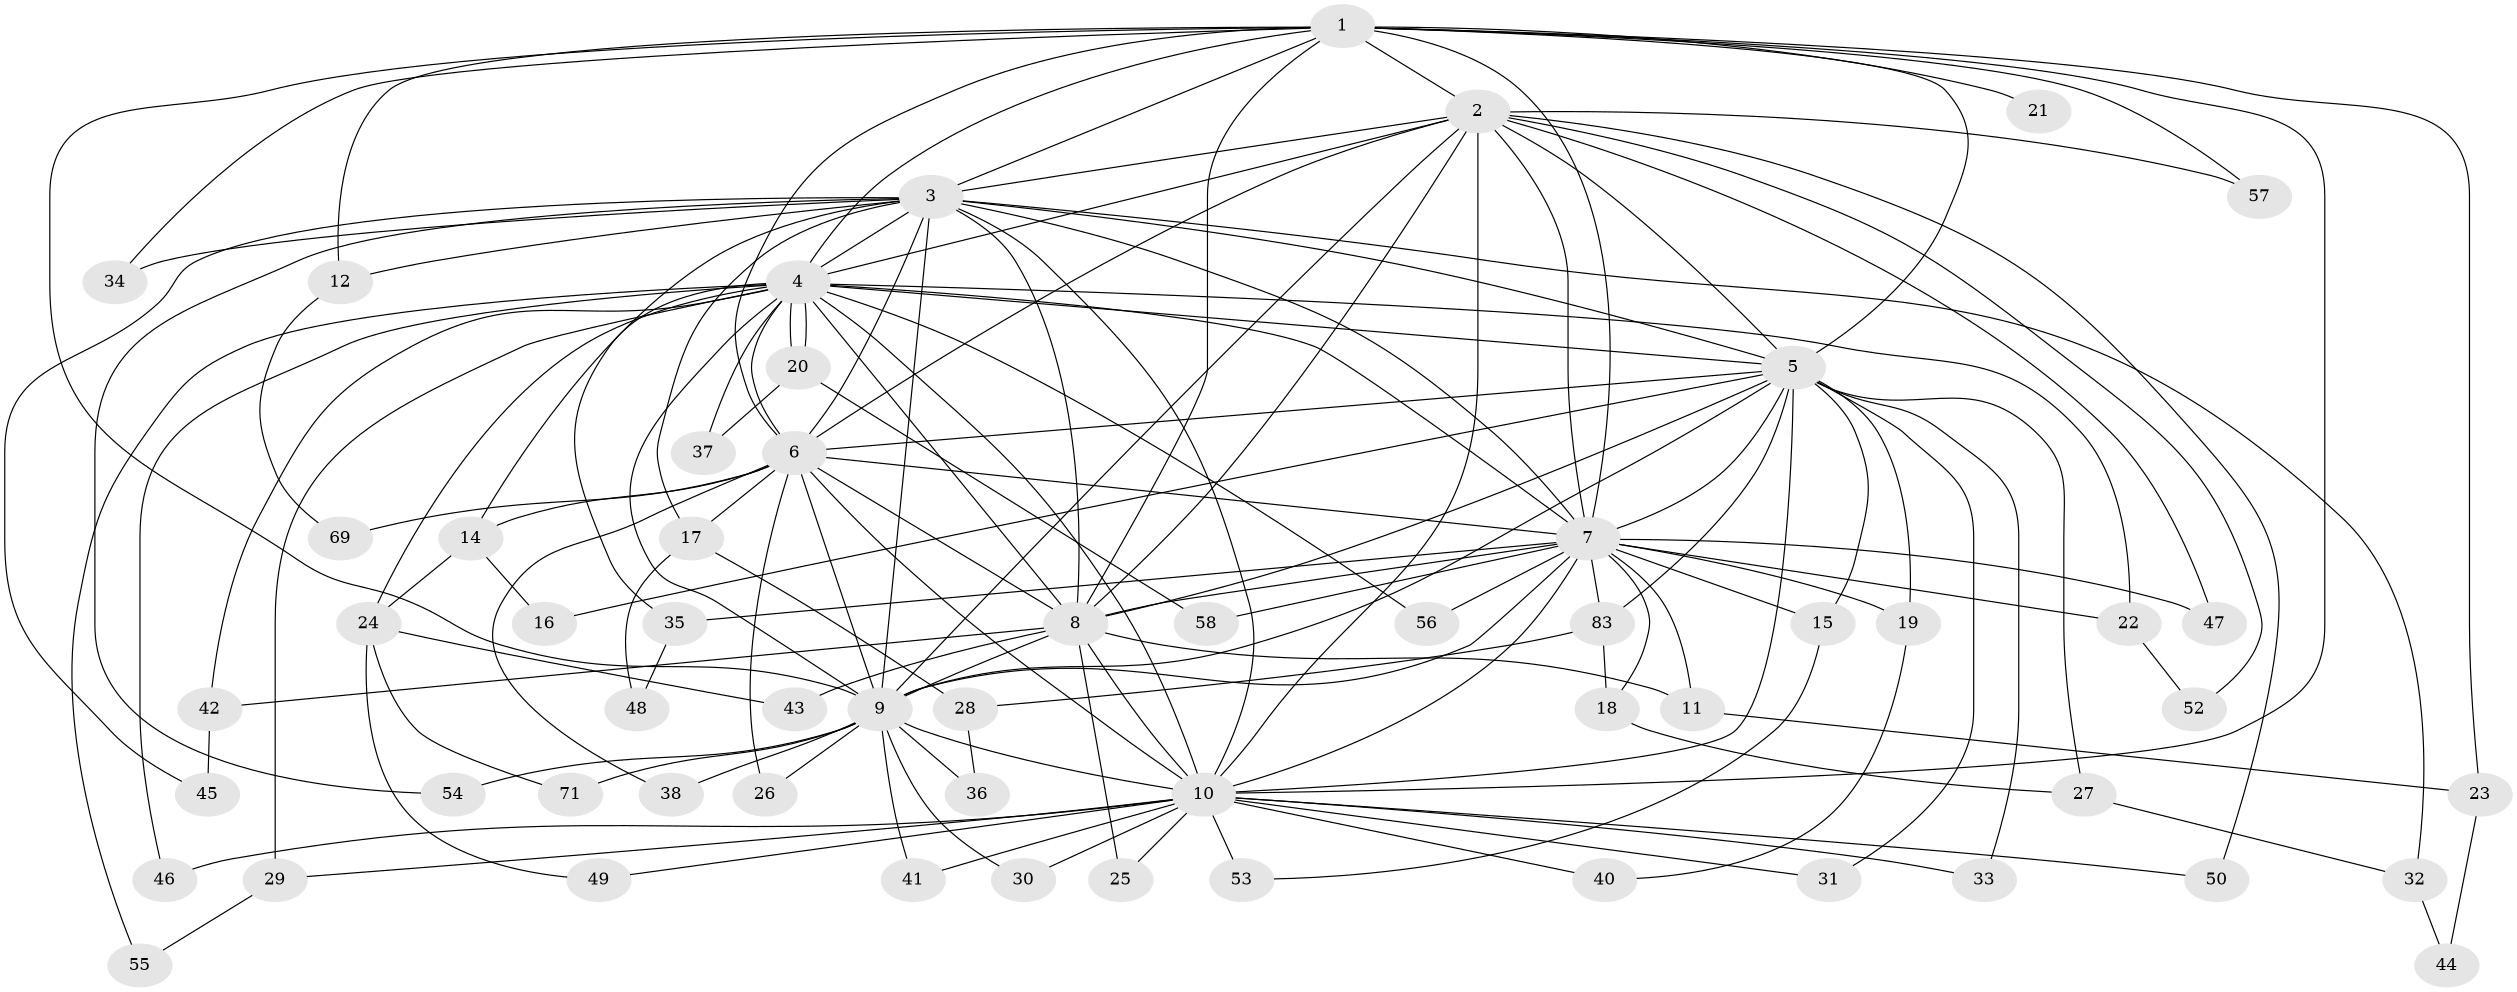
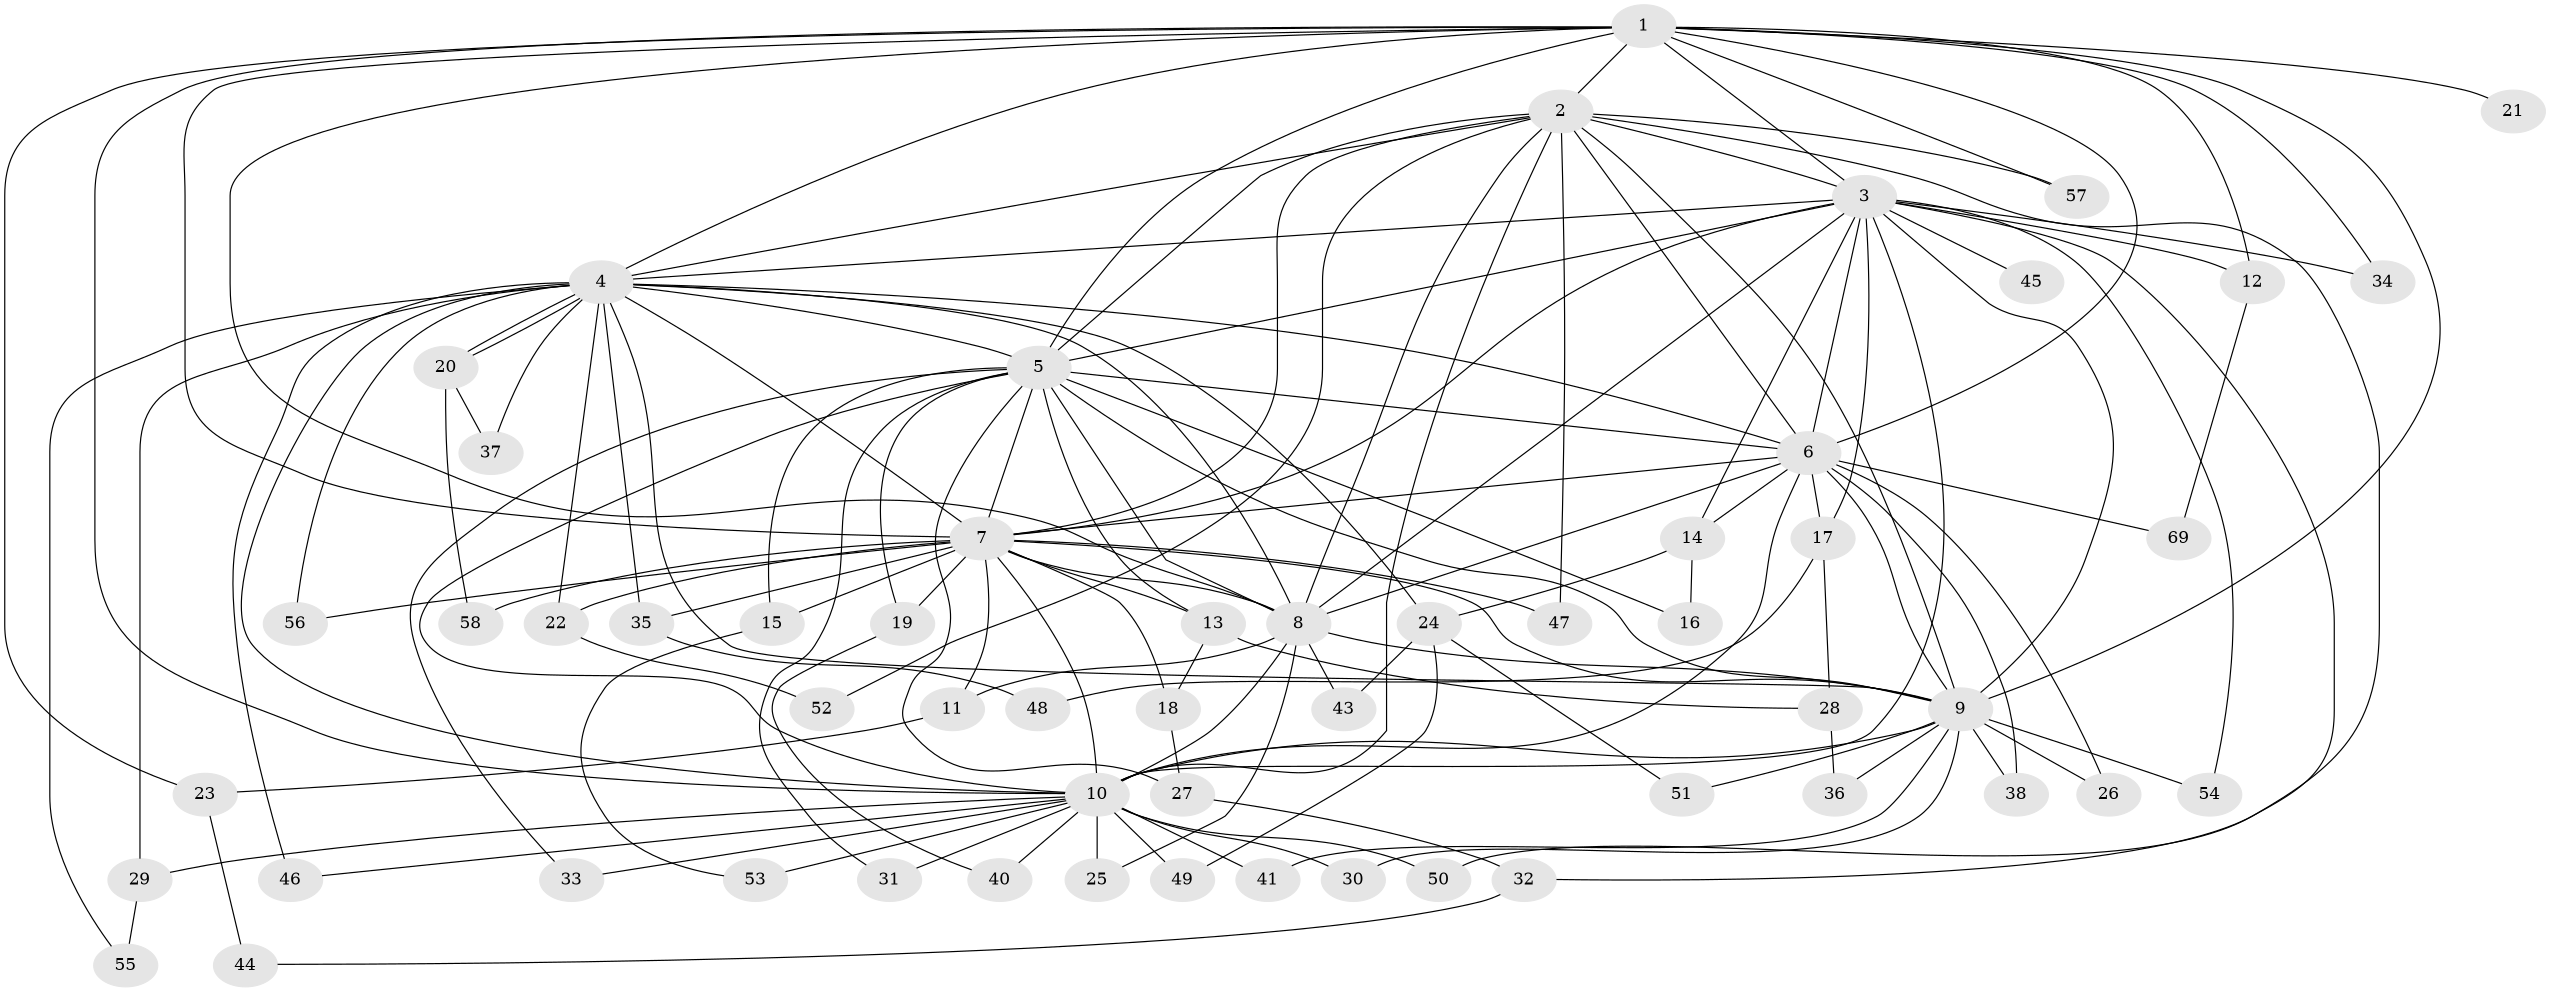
(1602, 624) -> (1213, 624)
(210, 709) -> none
(571, 795) -> (1682, 795)
